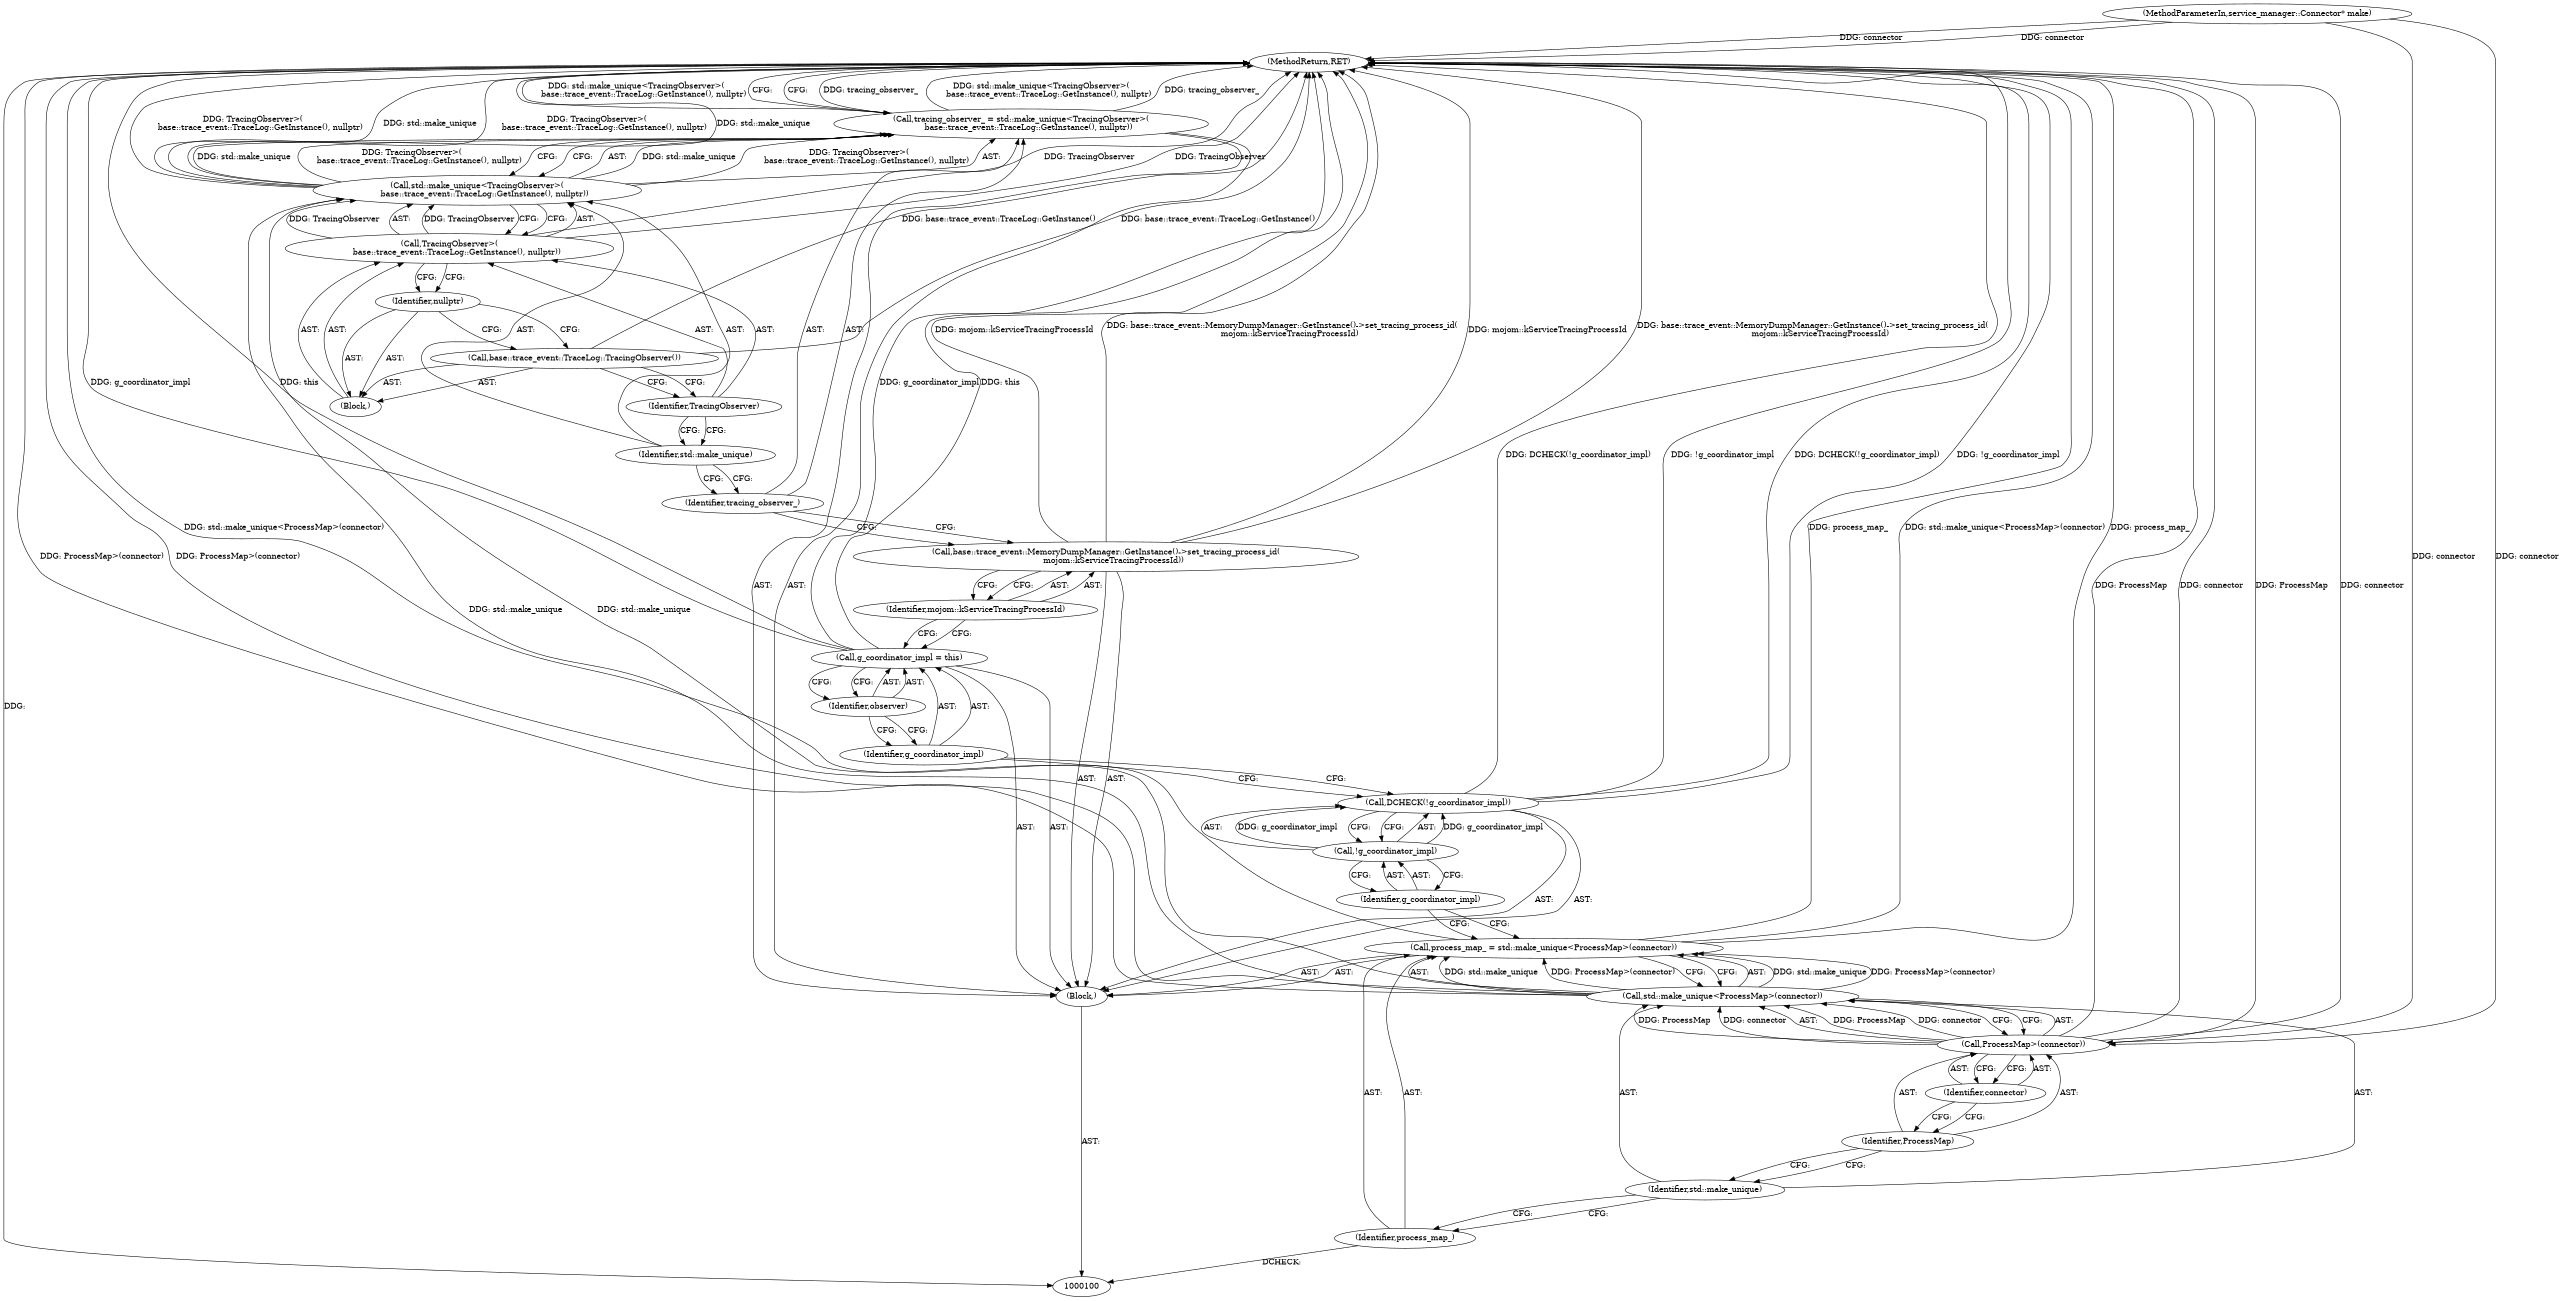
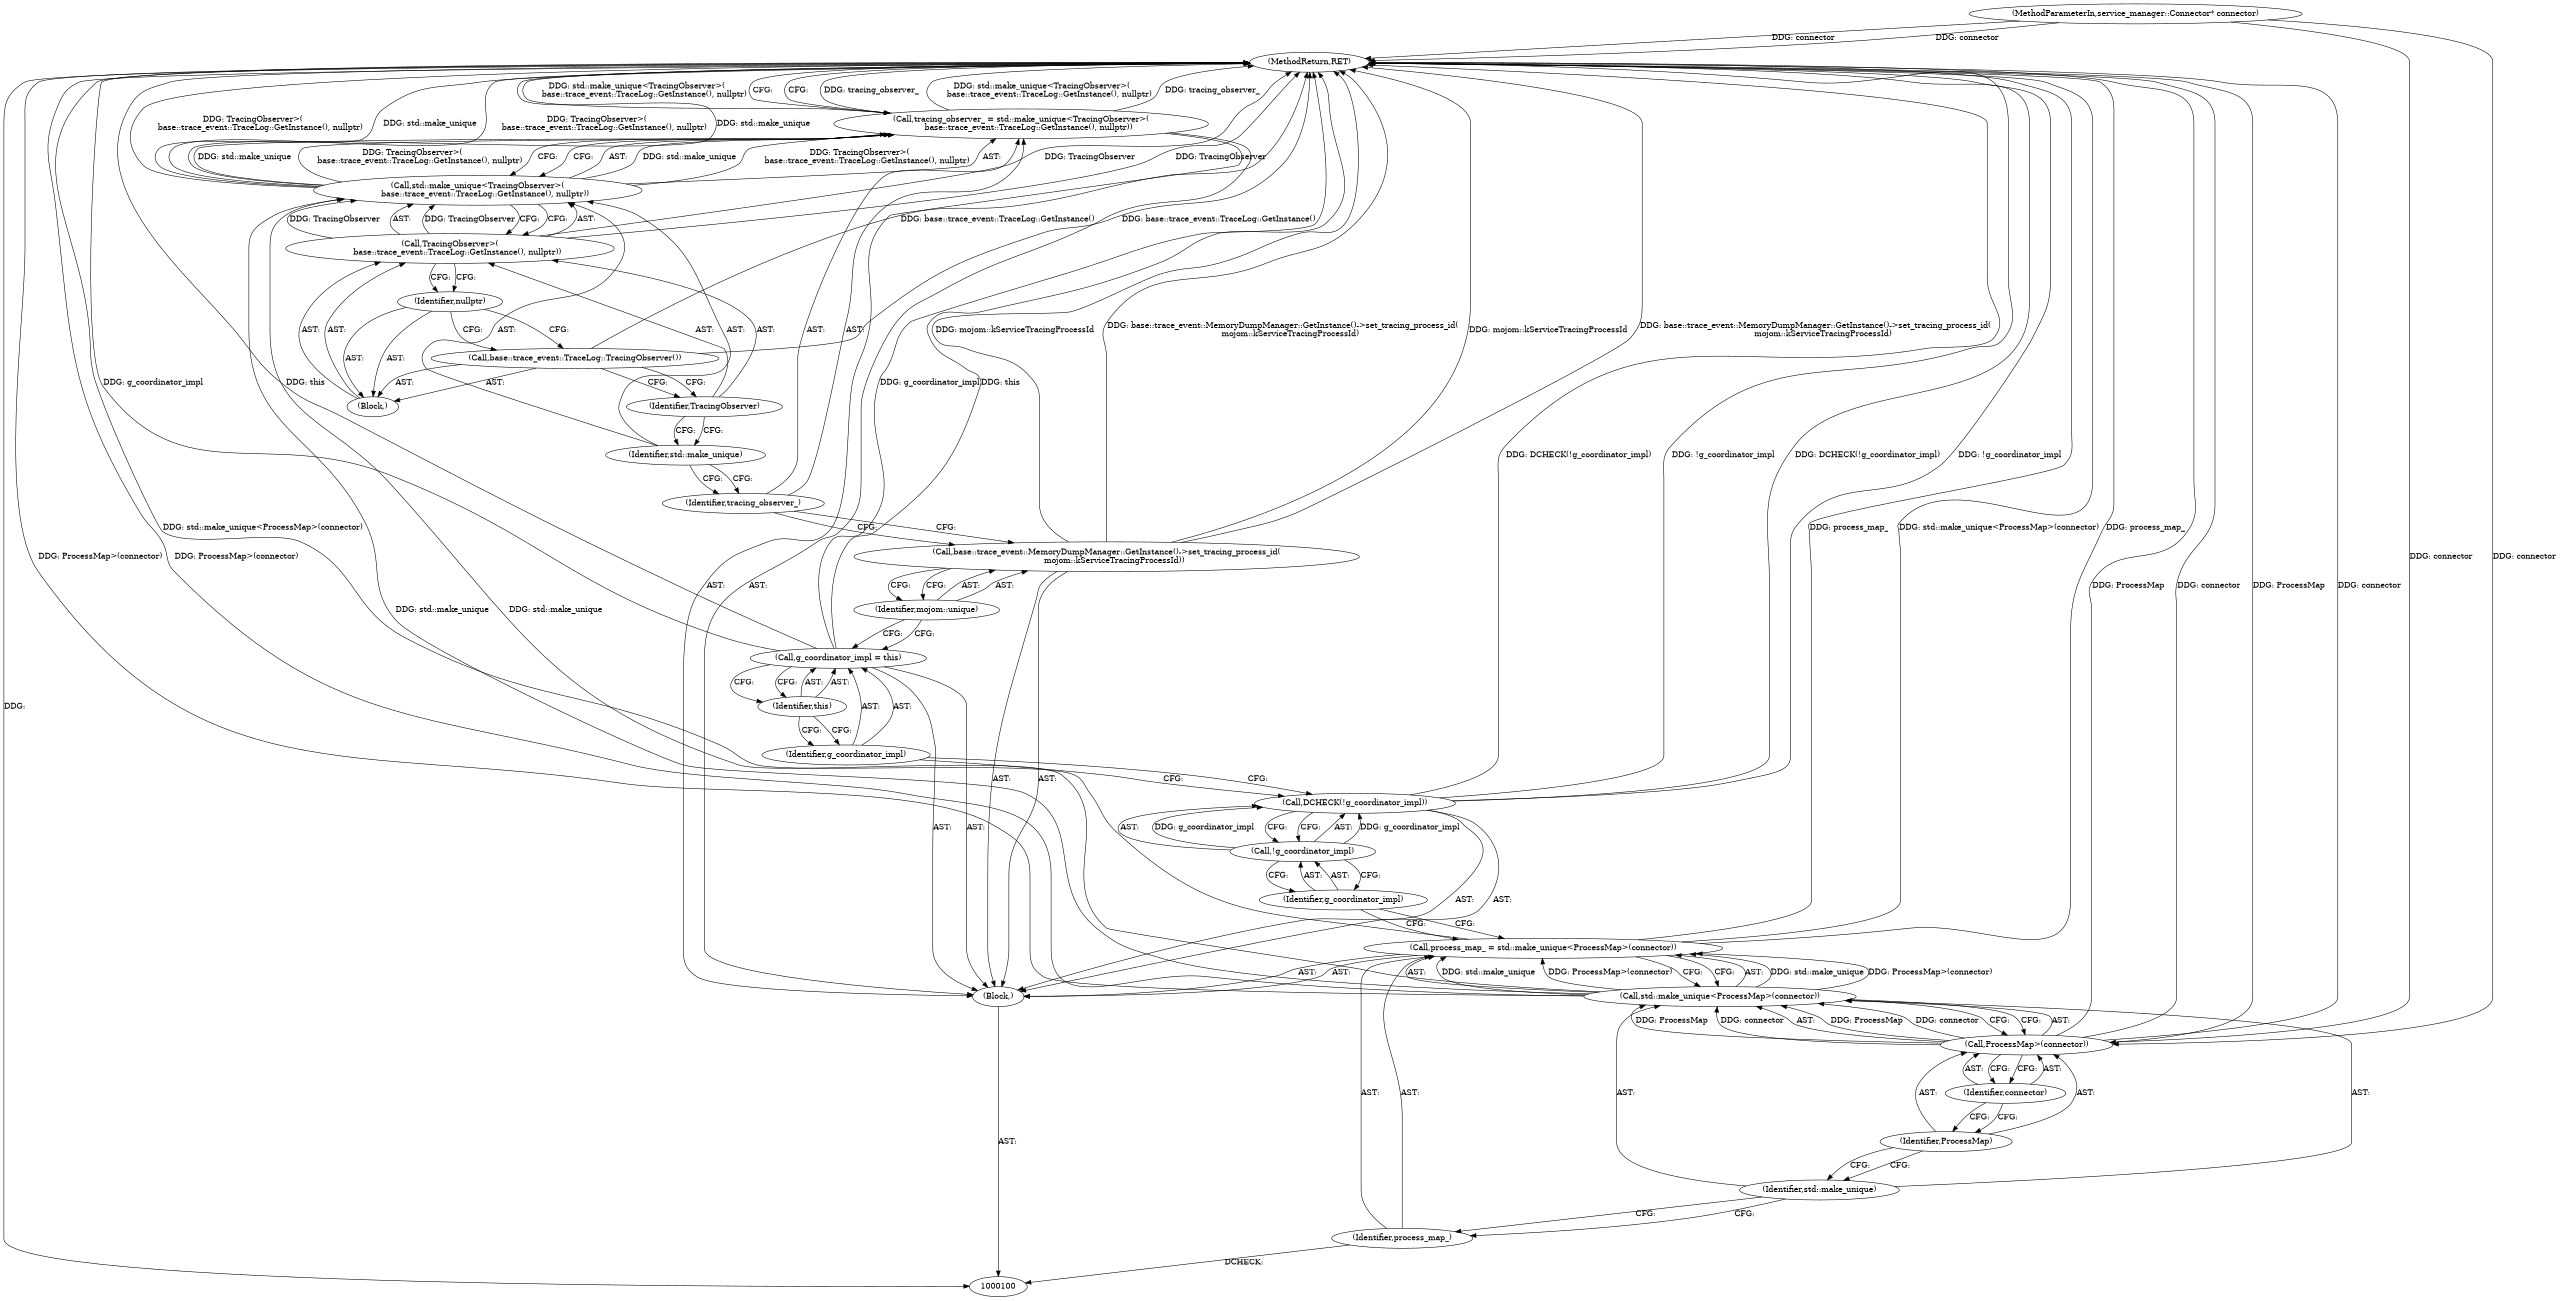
(2257, 14) -> (2136, 14)
(976, 610) -> (927, 610)
(868, 707) -> (802, 707)
